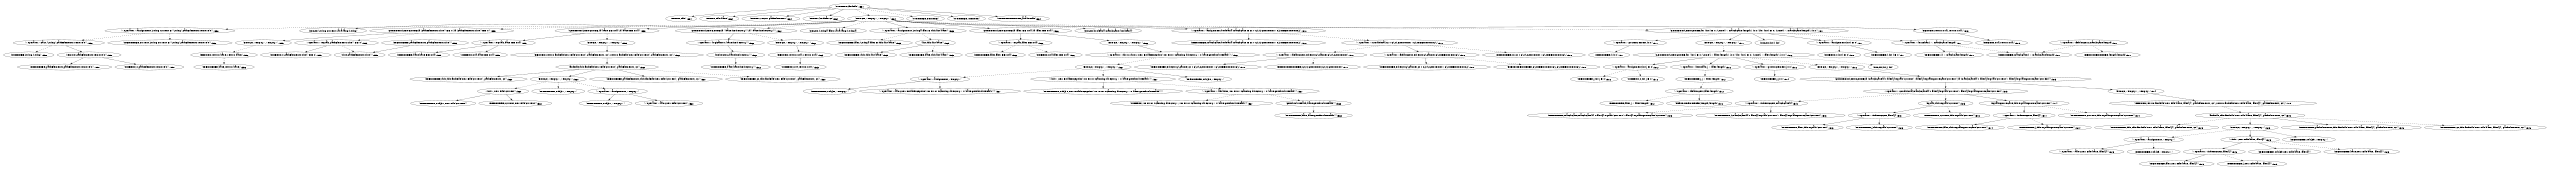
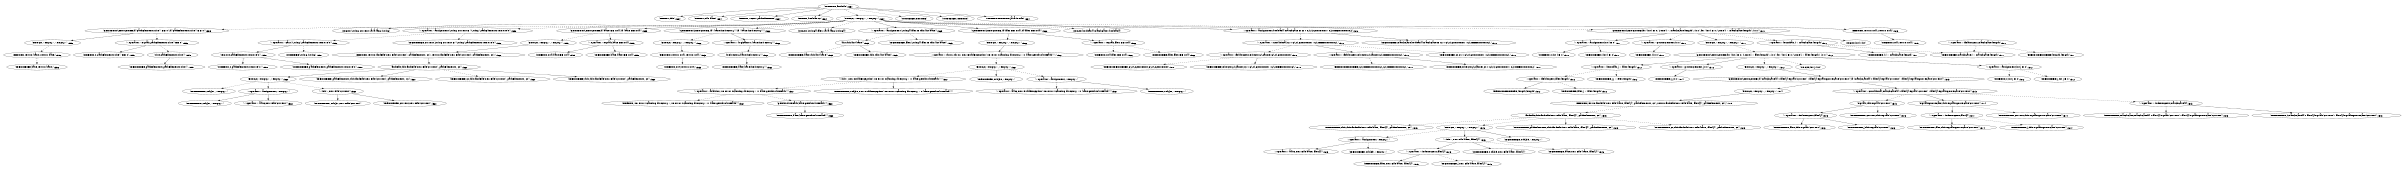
(392, 49) -> (168, 60)
(1702, 84) -> (1584, 73)
